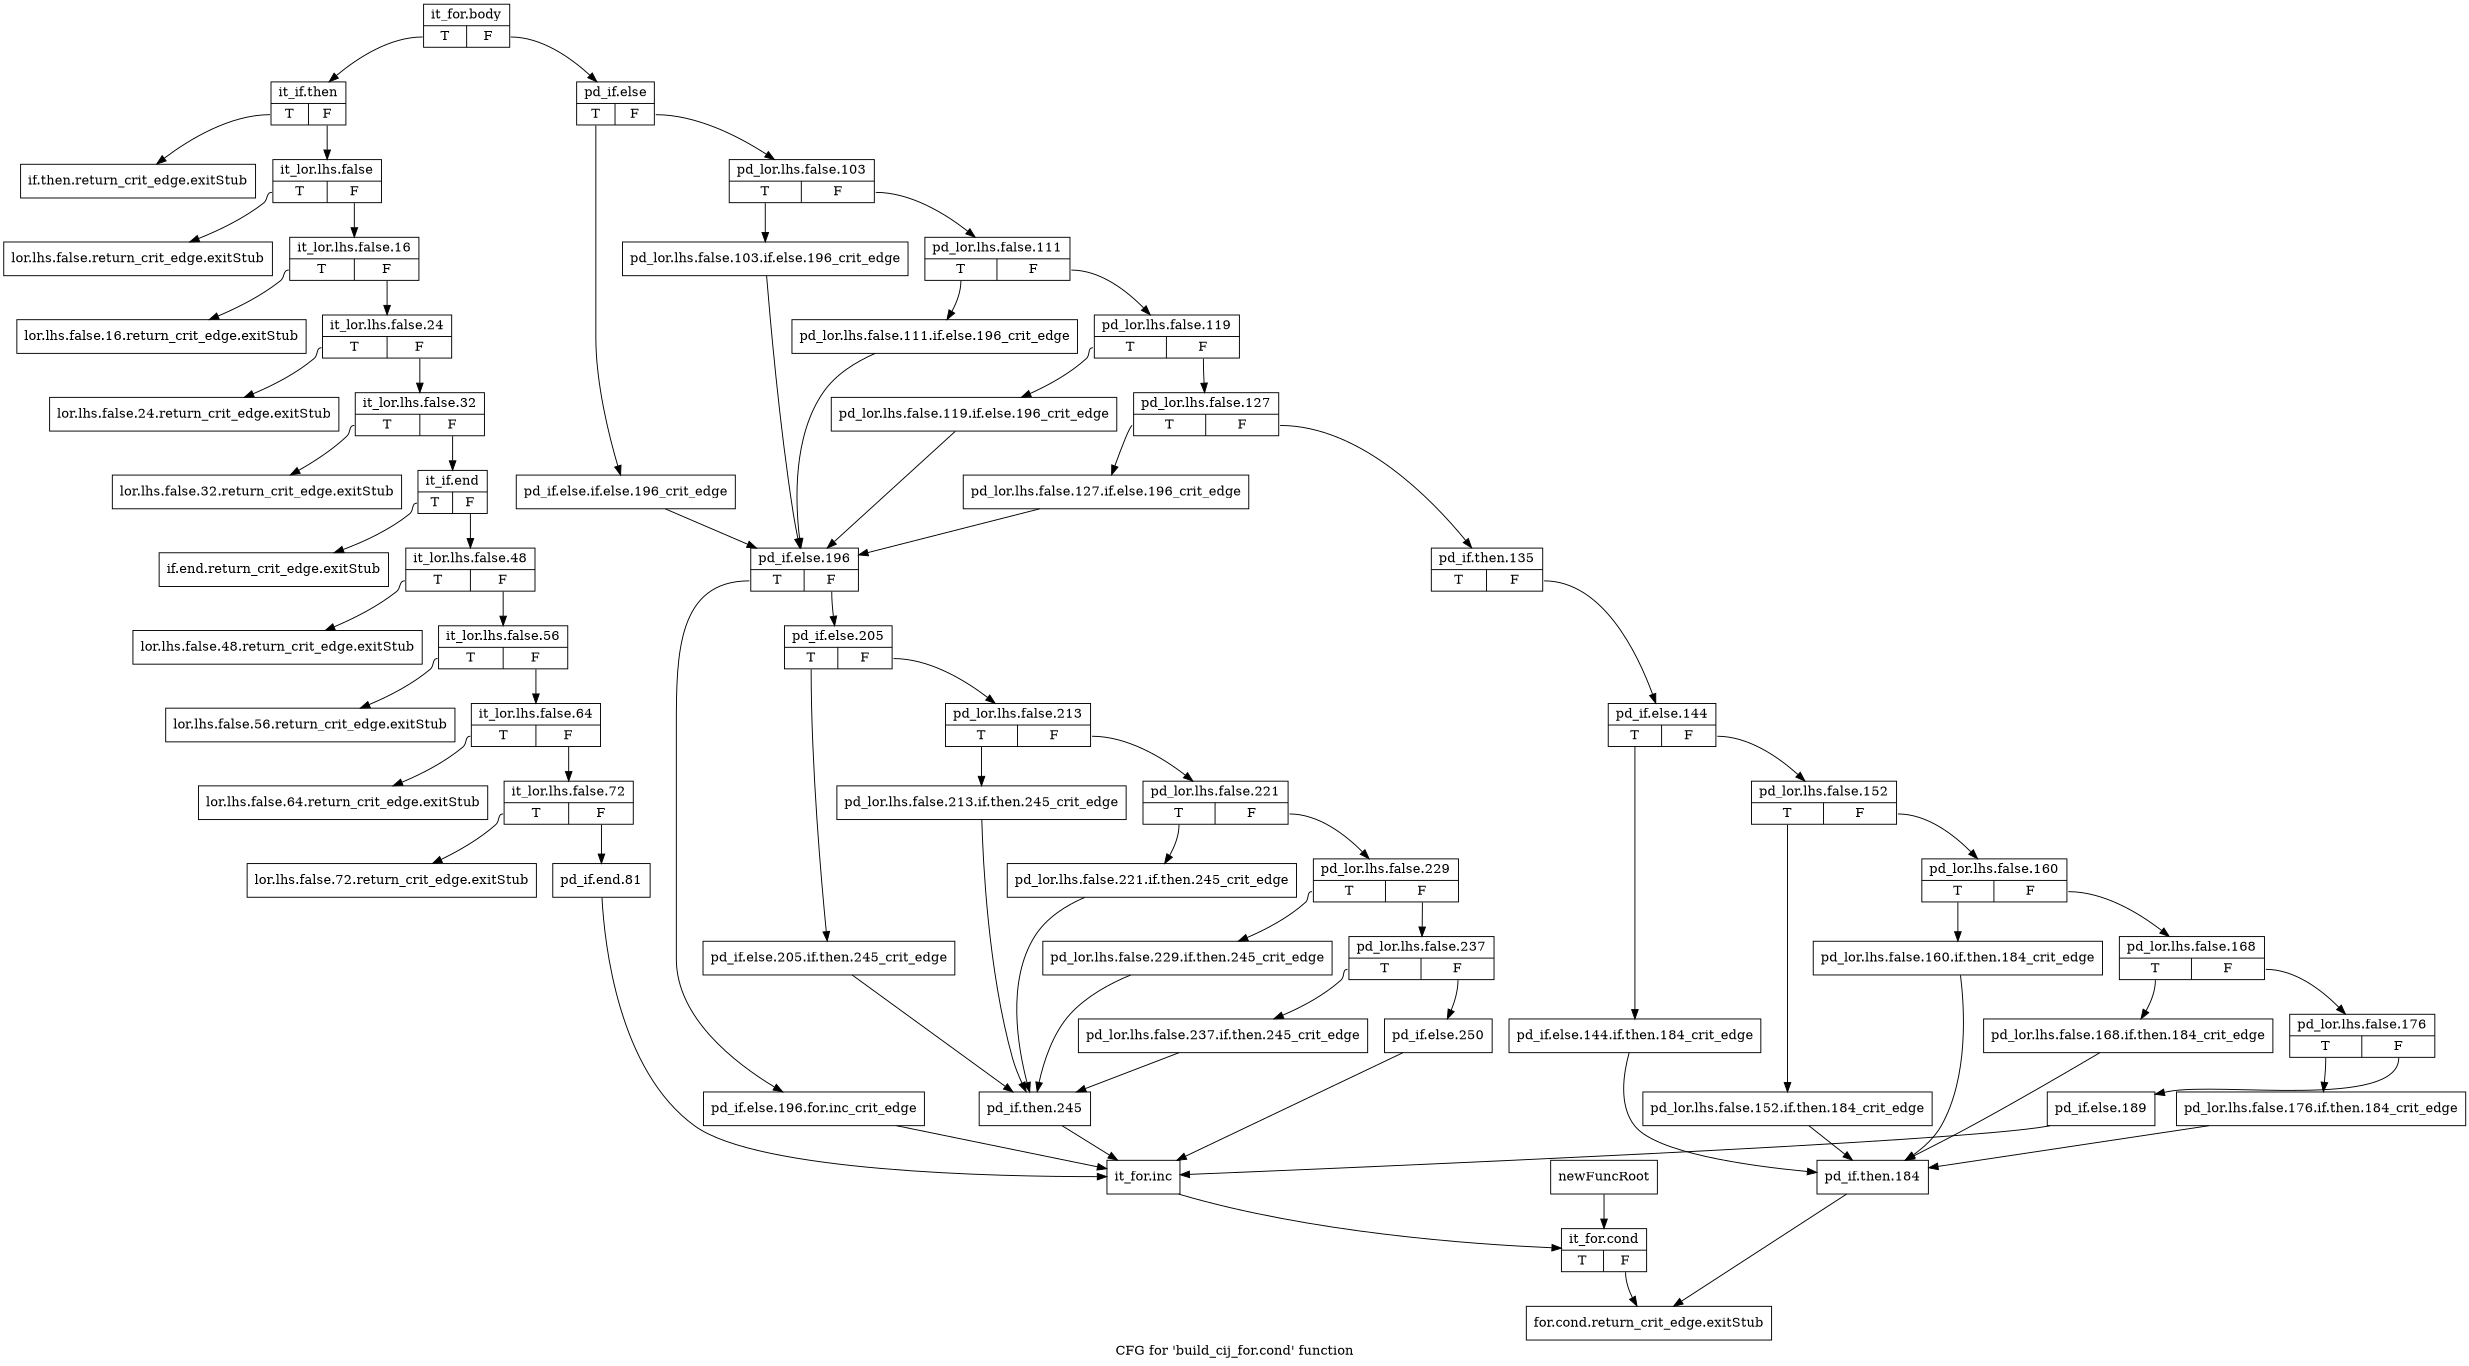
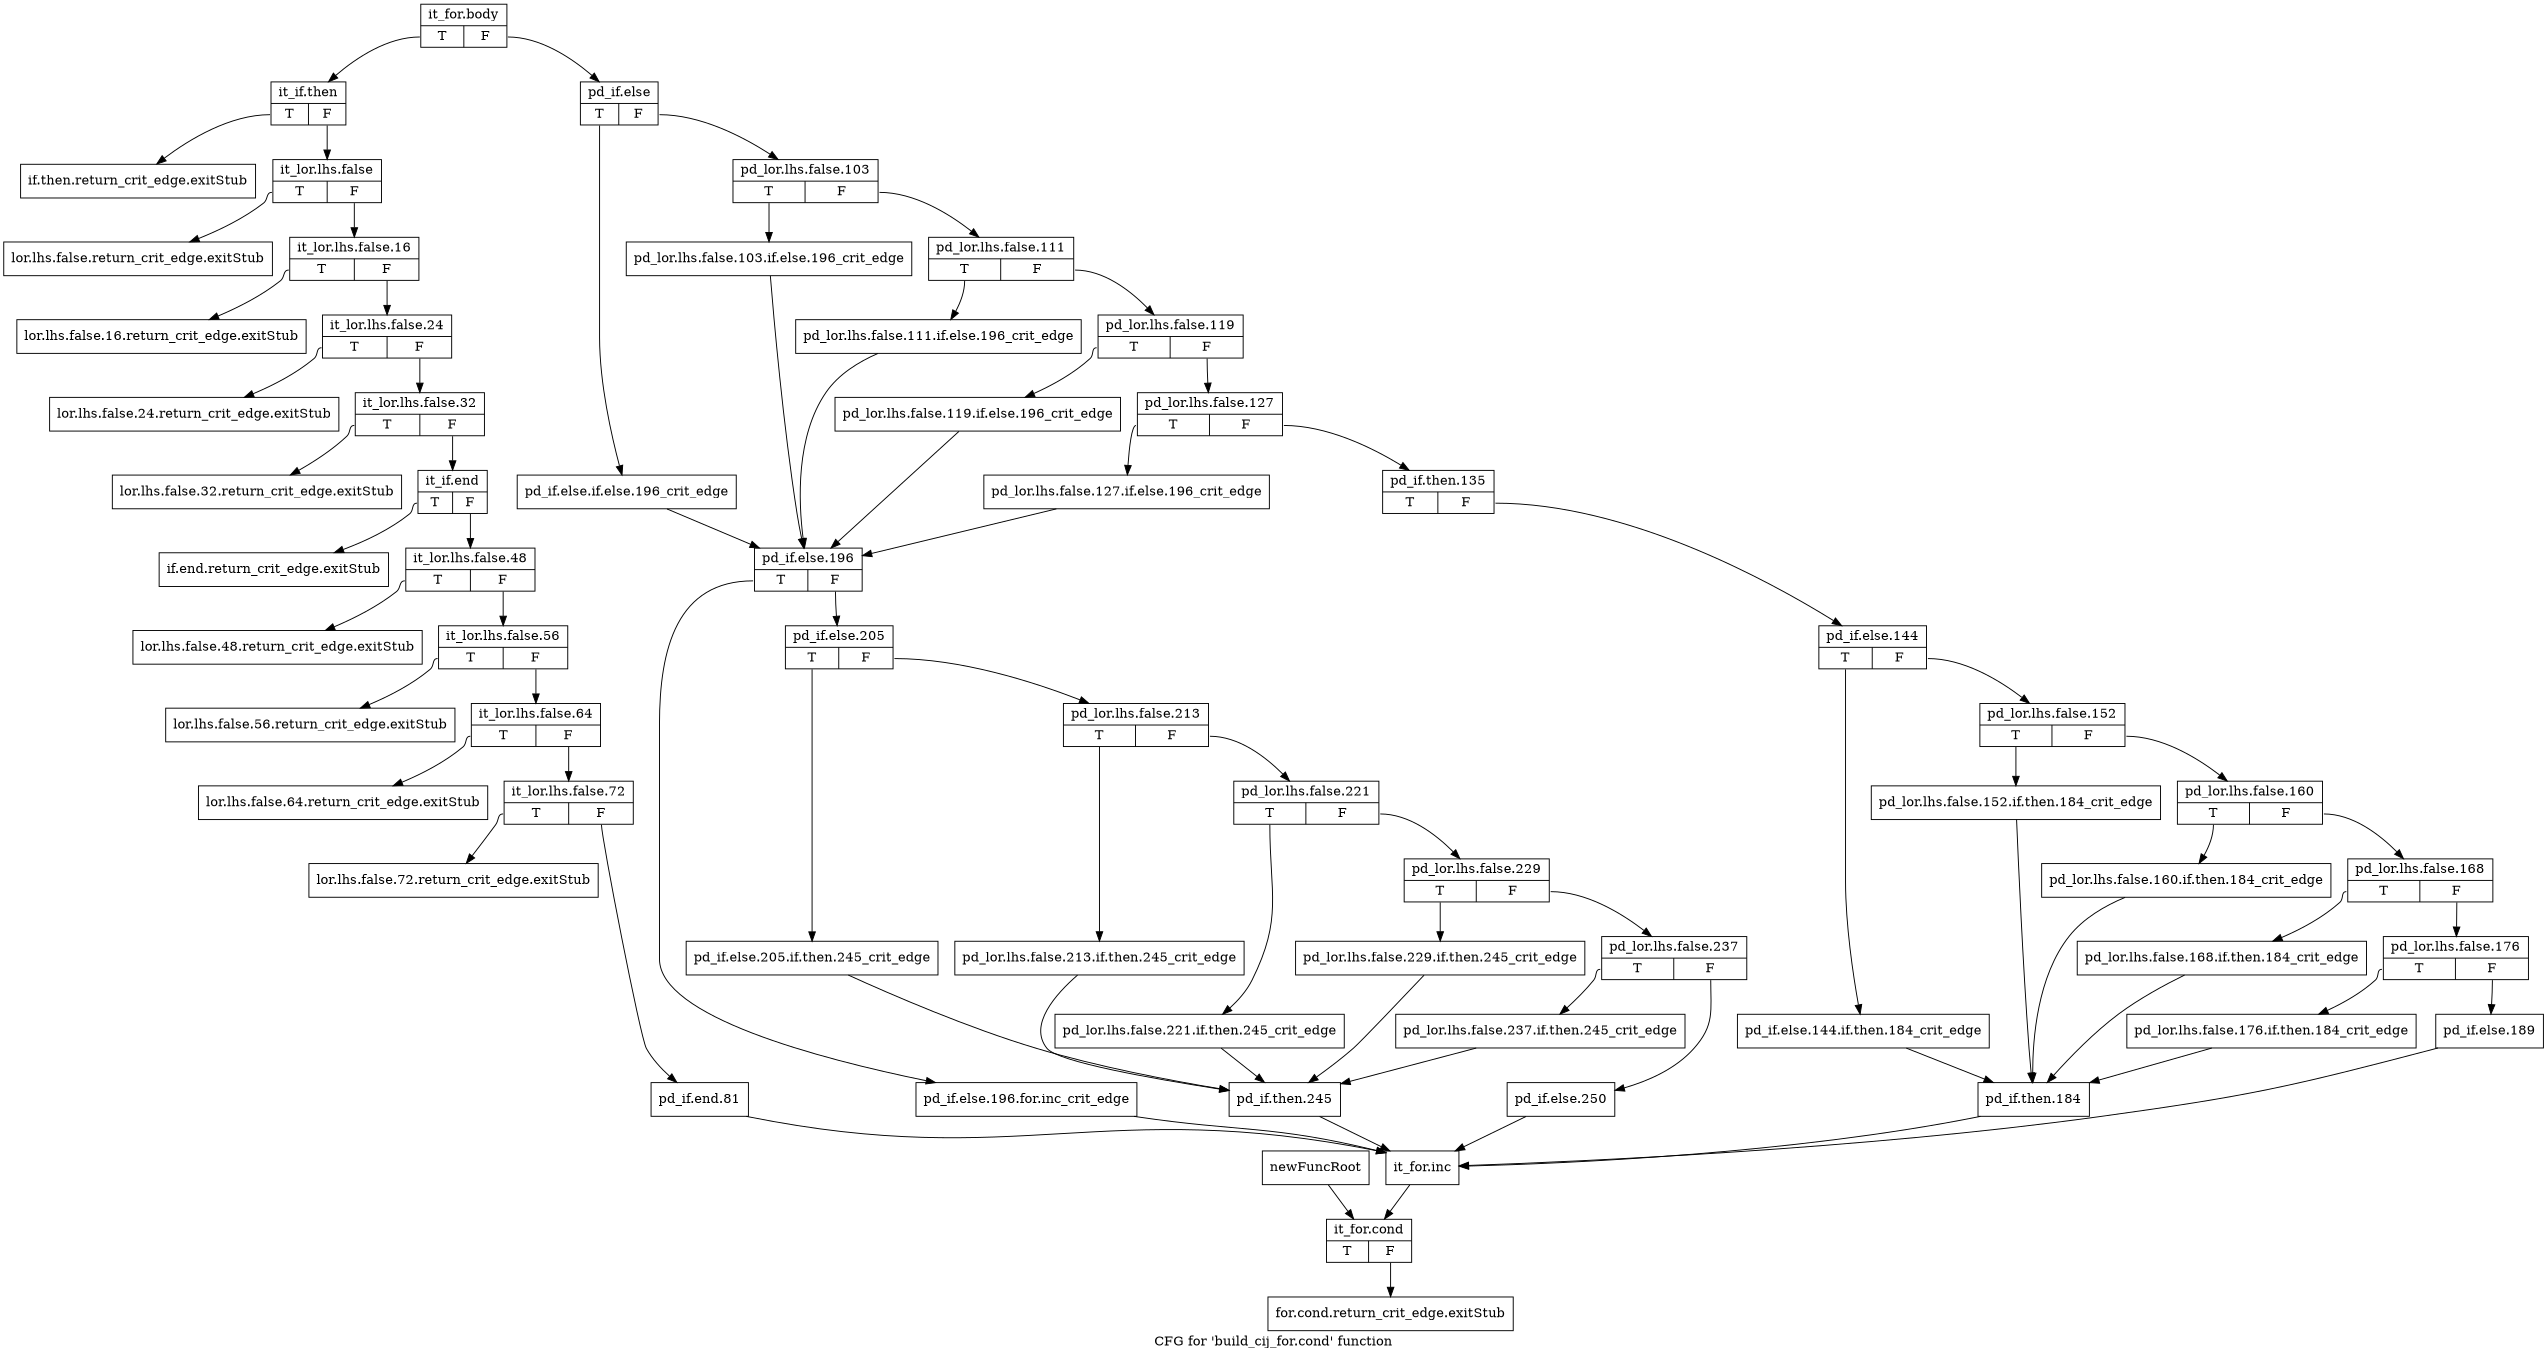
(1764, 1248) -> (1854, 1137)
